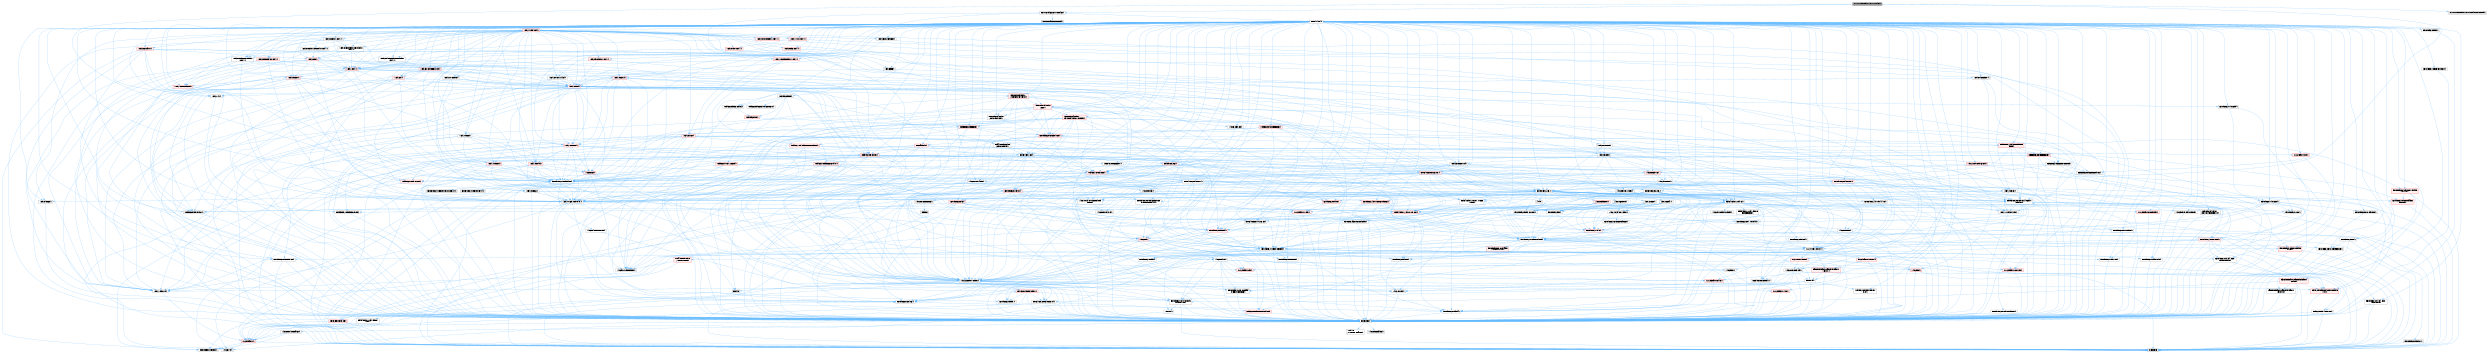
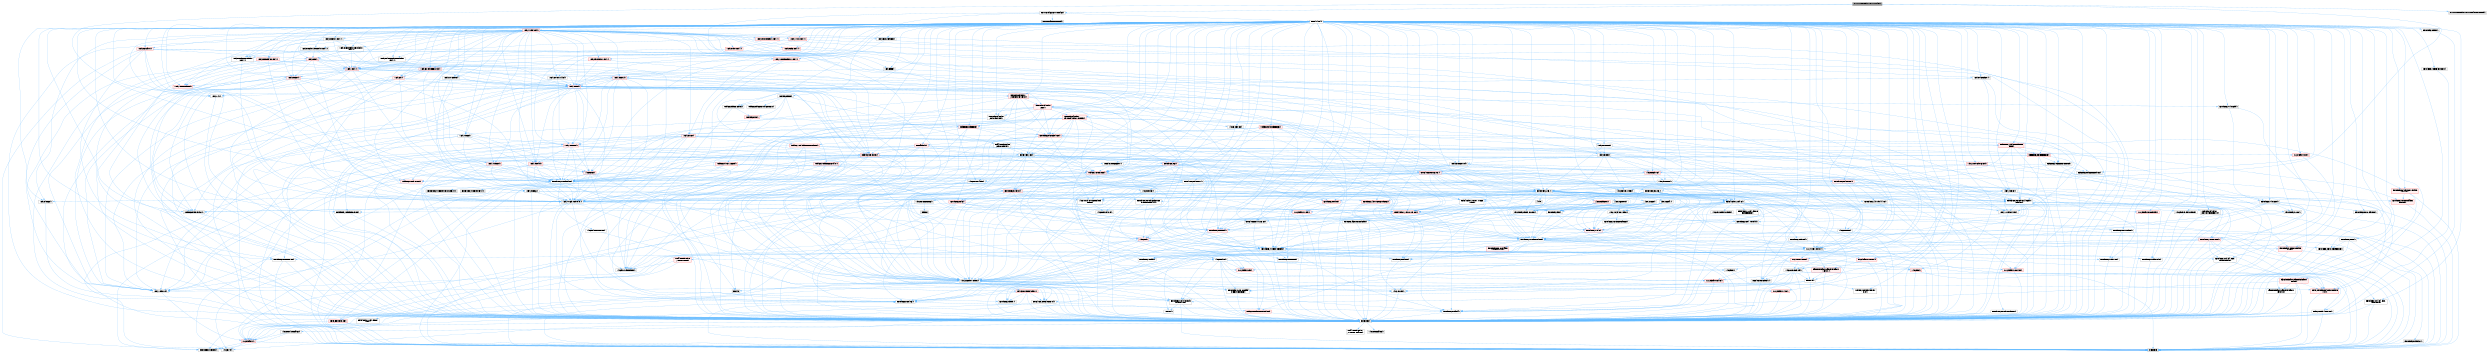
(1355, 332) -> (1355, 332)
